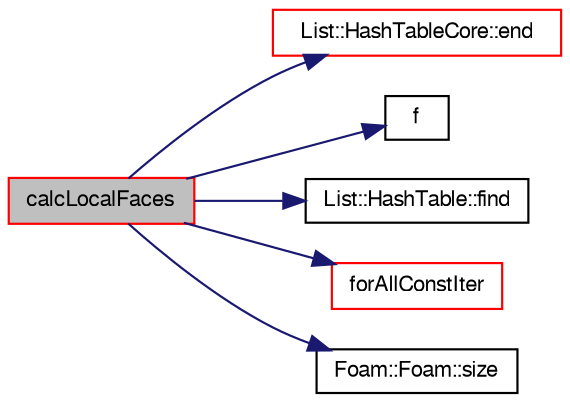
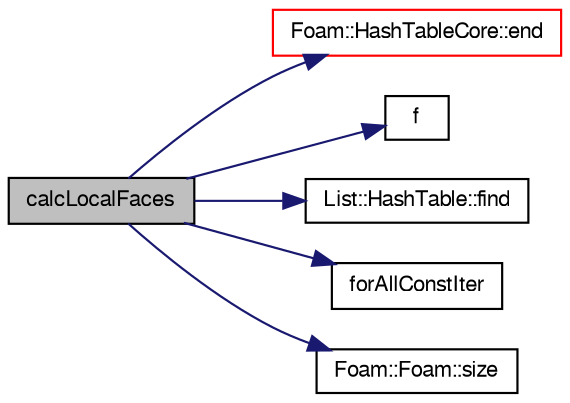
(417, 33) -> (417, 33)
(102, 201) -> (102, 201)
(417, 286) -> (417, 286)
